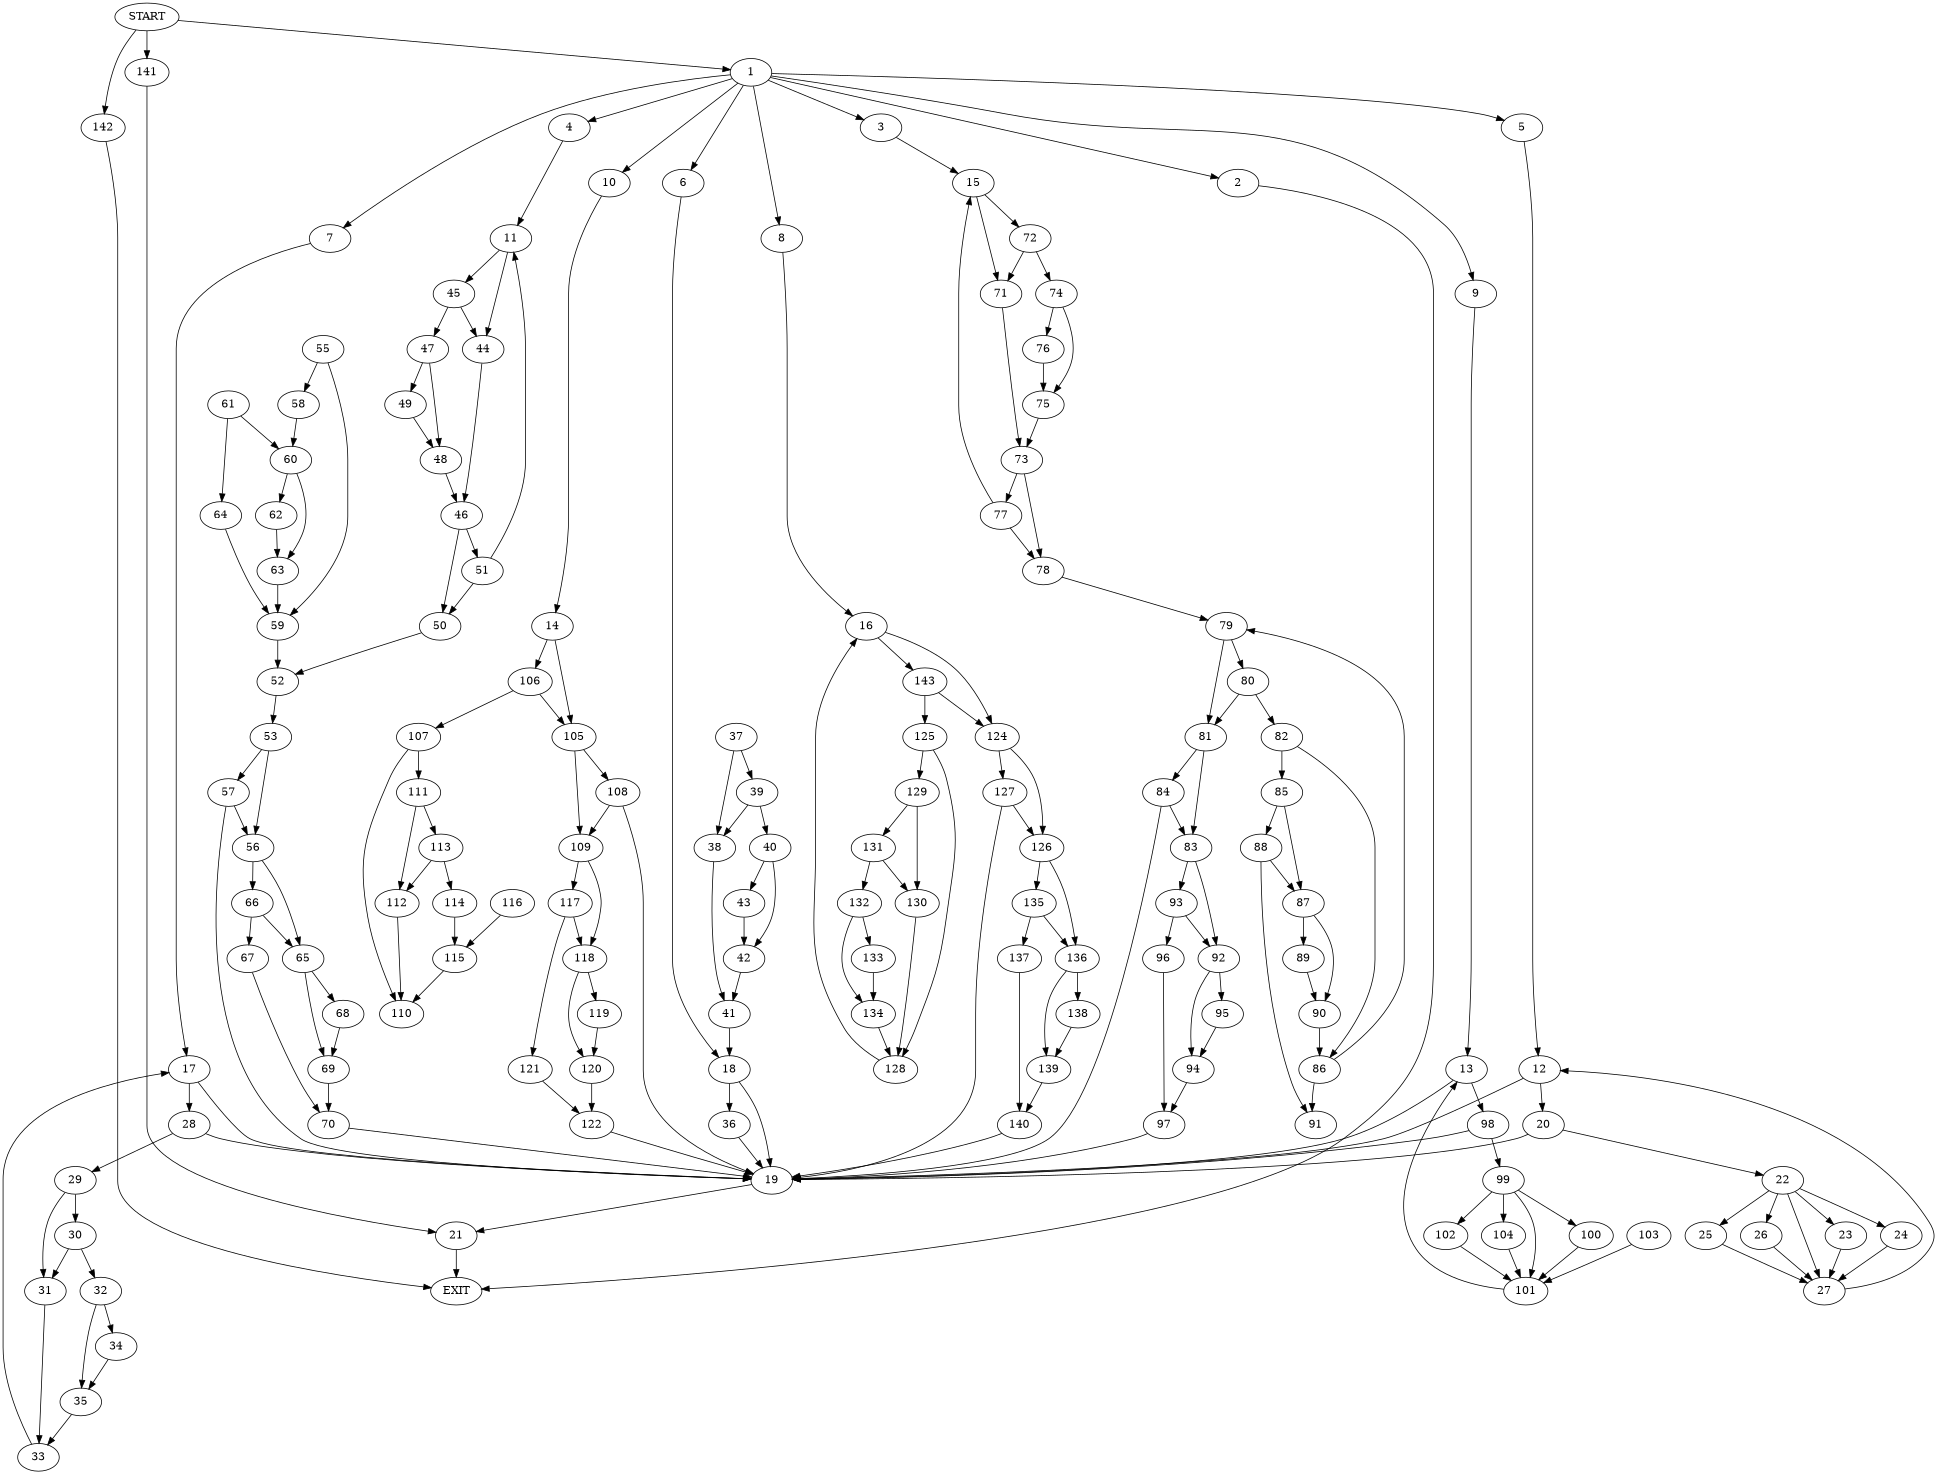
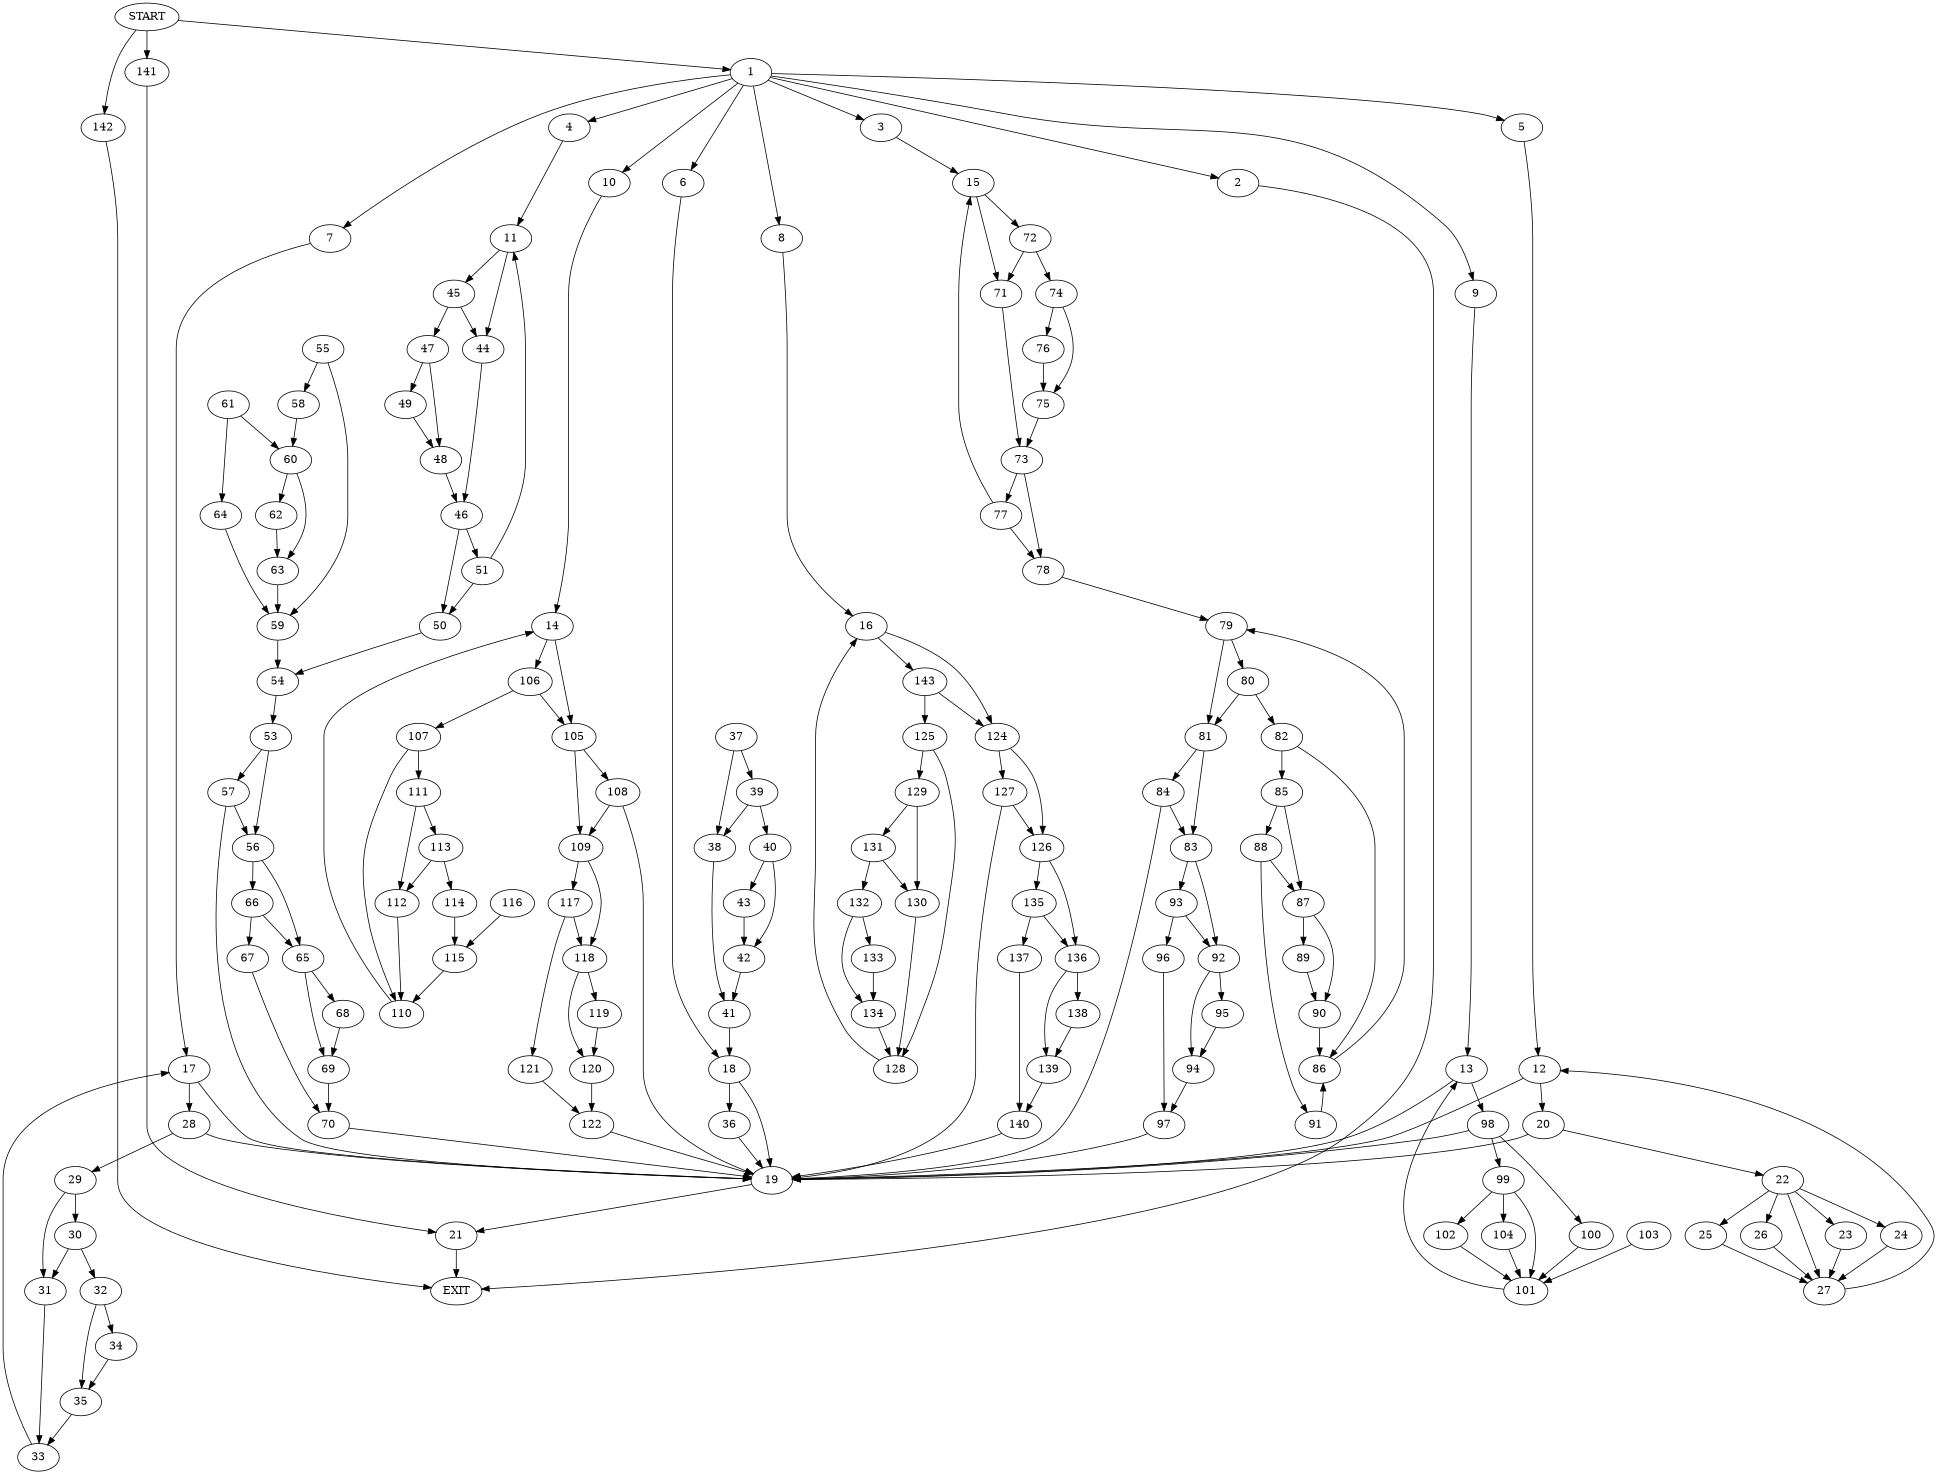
(278, 682) -> (278, 682)
none -> (324, 761)
(1313, 1093) -> (1323, 1101)
(1544, 1206) -> (1540, 1176)
